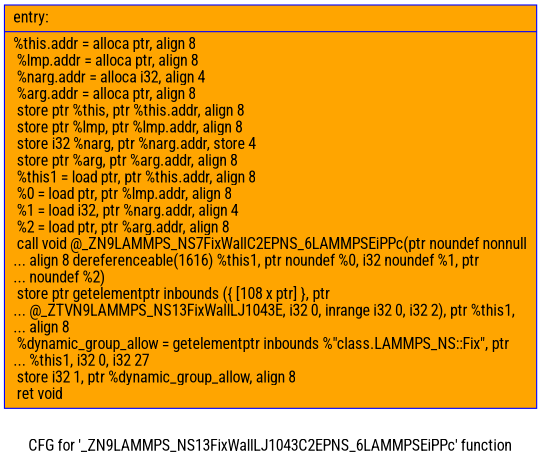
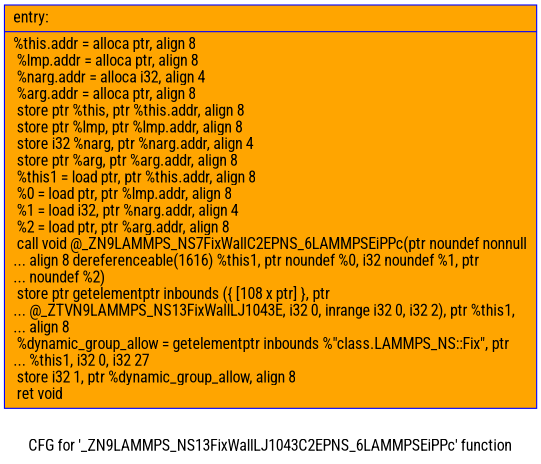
(135, 144) -> (134, 144)
